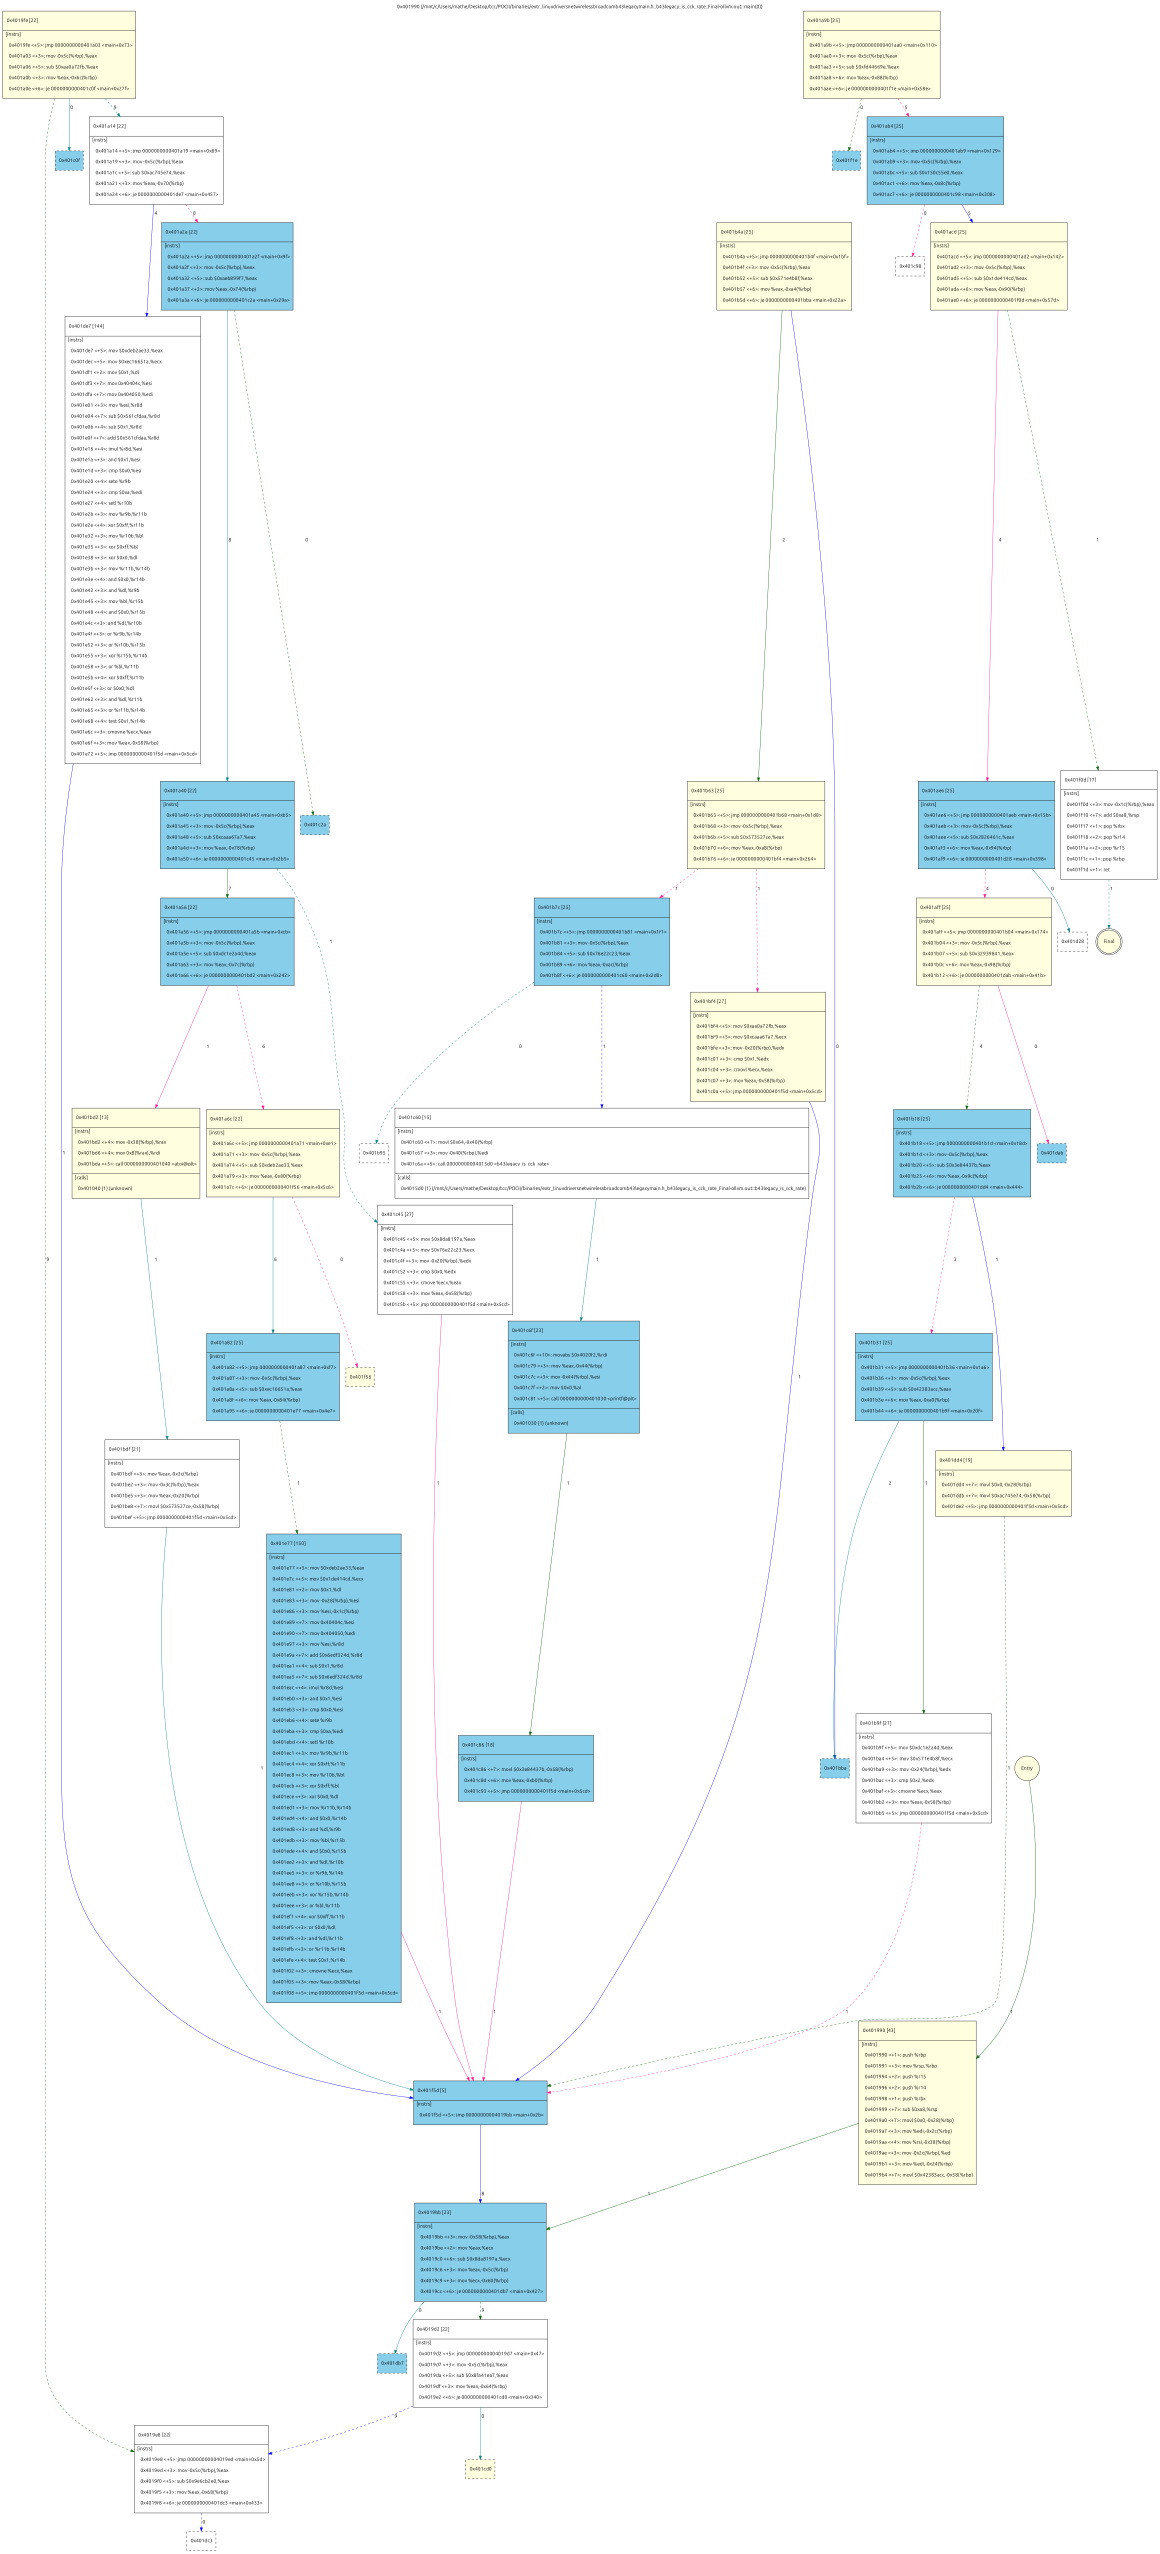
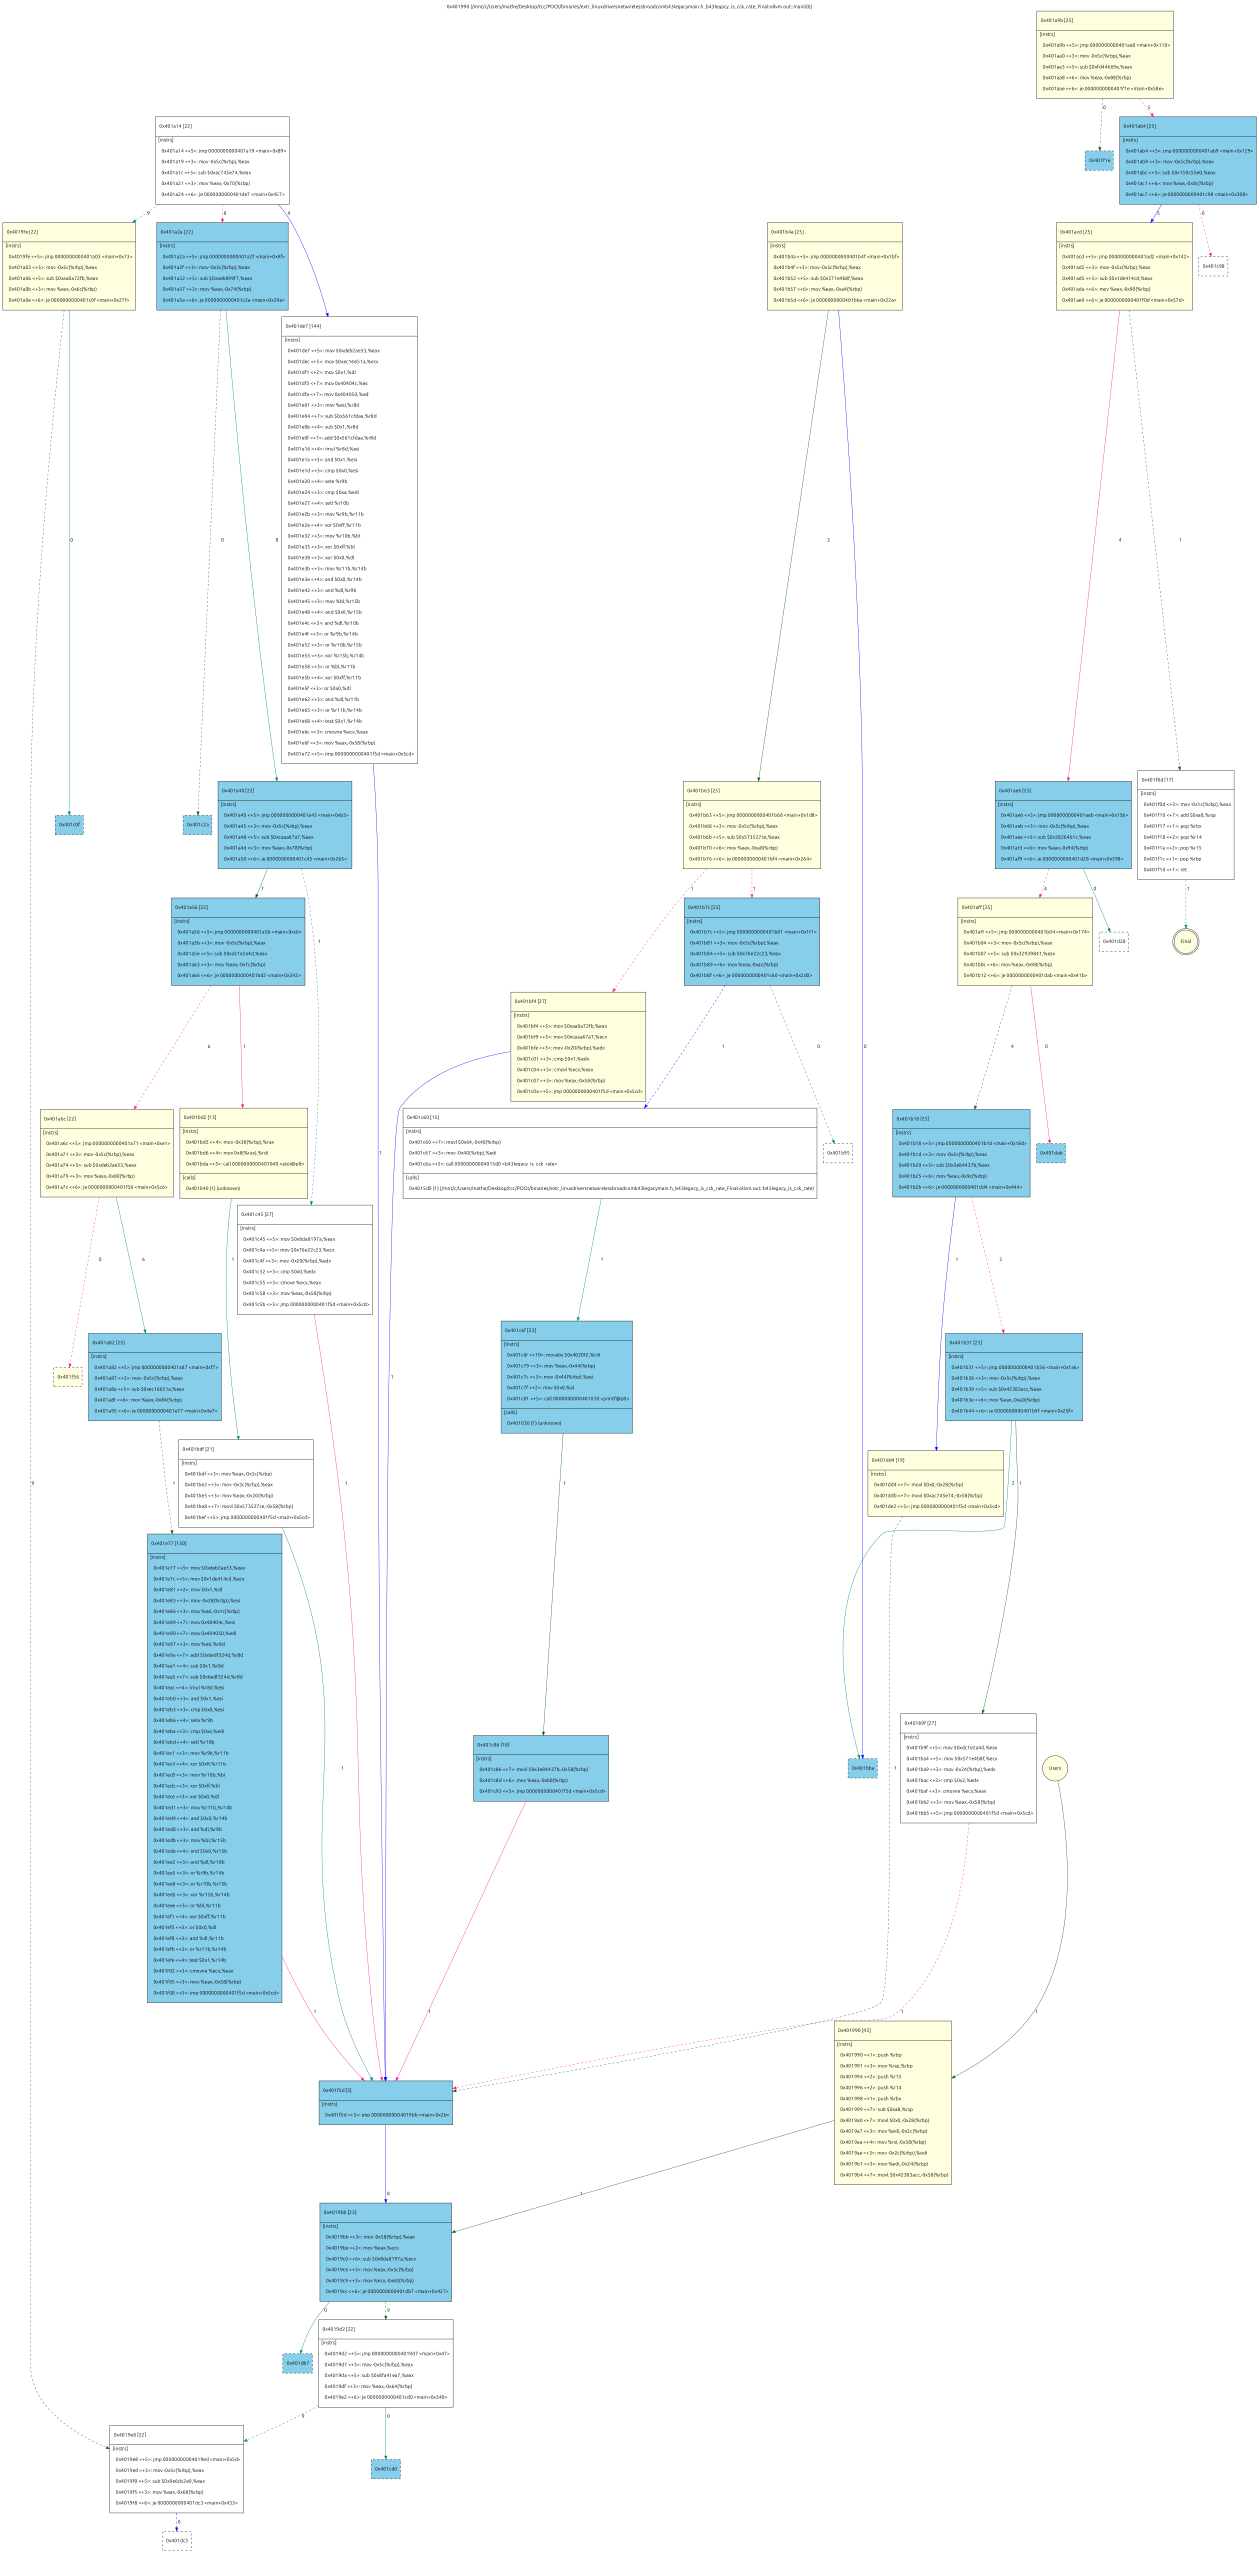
(112, 106) -> (147, 212)
(1027, 1768) -> (1055, 1768)
(343, 2433) -> (283, 2424)
(480, 2469) -> (386, 2469)
